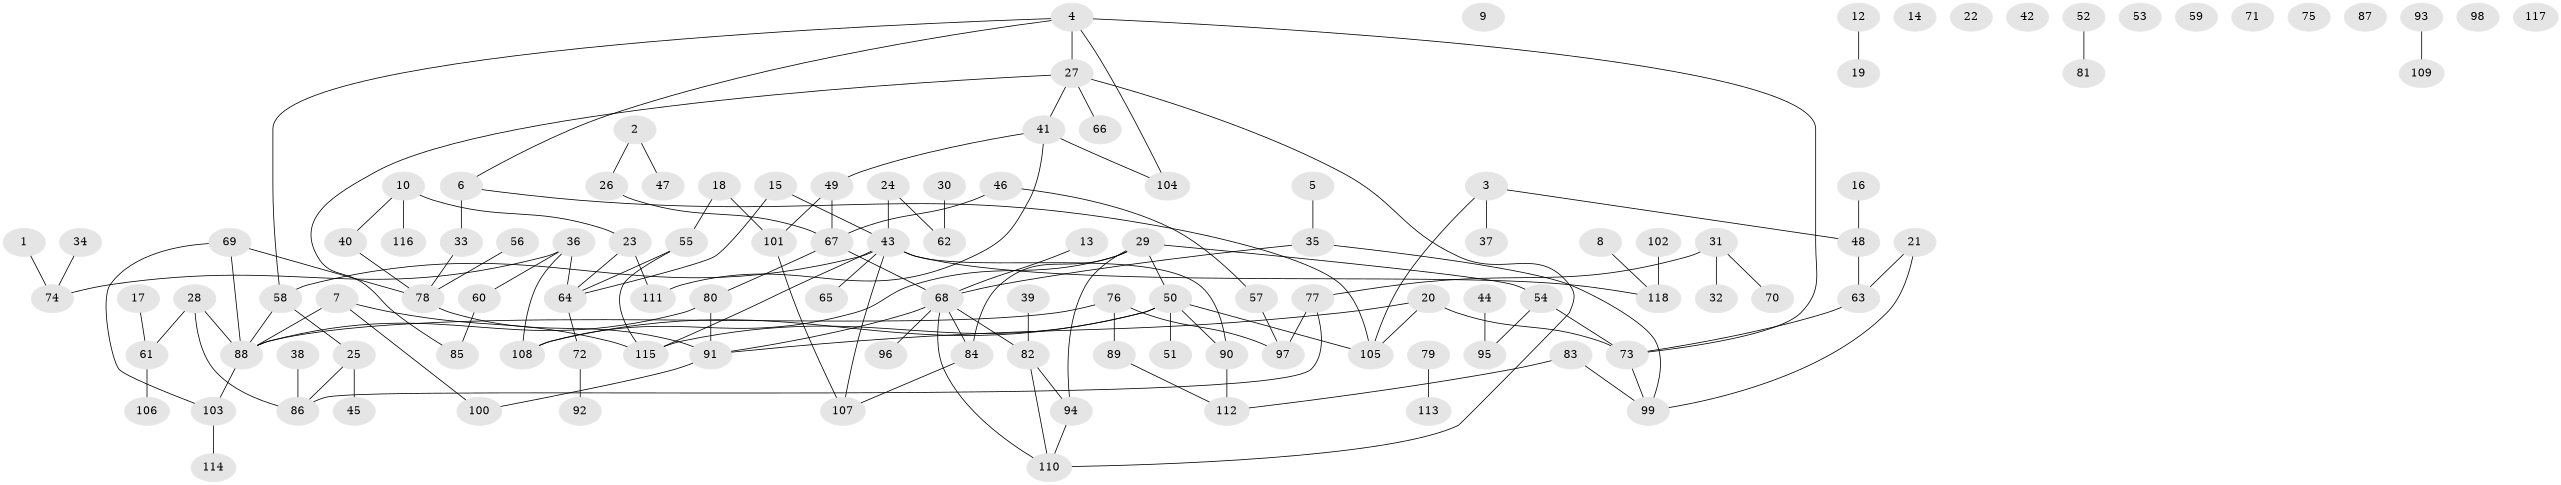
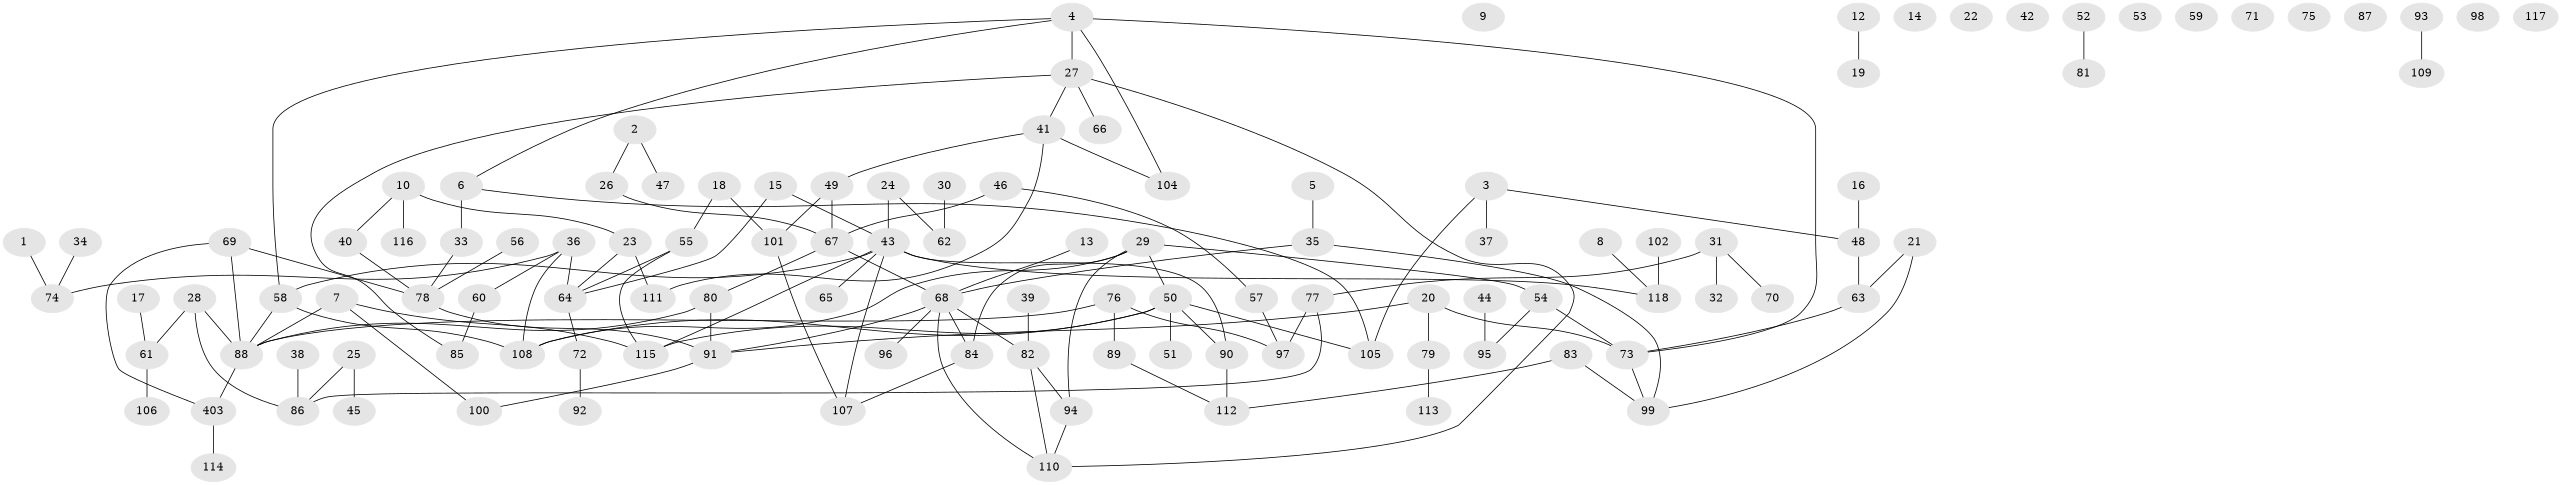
(316, 326) -> (432, 331)
(1400, 327) -> (1429, 327)
(213, 411) -> (213, 411)
